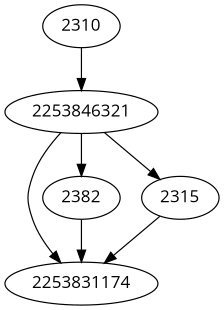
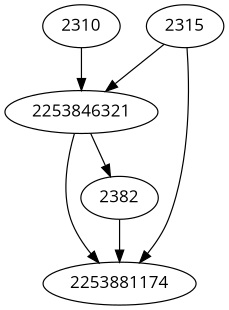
(128, 152) -> (140, 64)
(81, 284) -> (120, 284)
